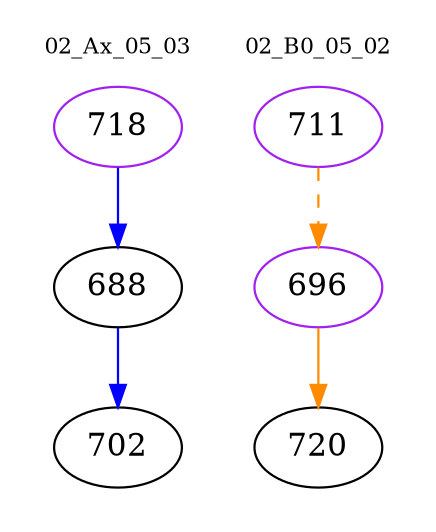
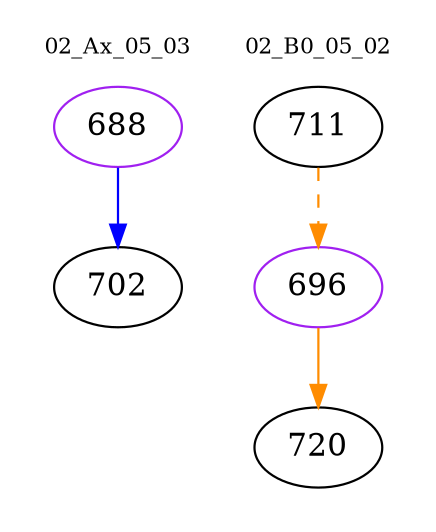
(118, 127) -> none
(318, 127) -> (318, 127)
(118, 287) -> (118, 127)
